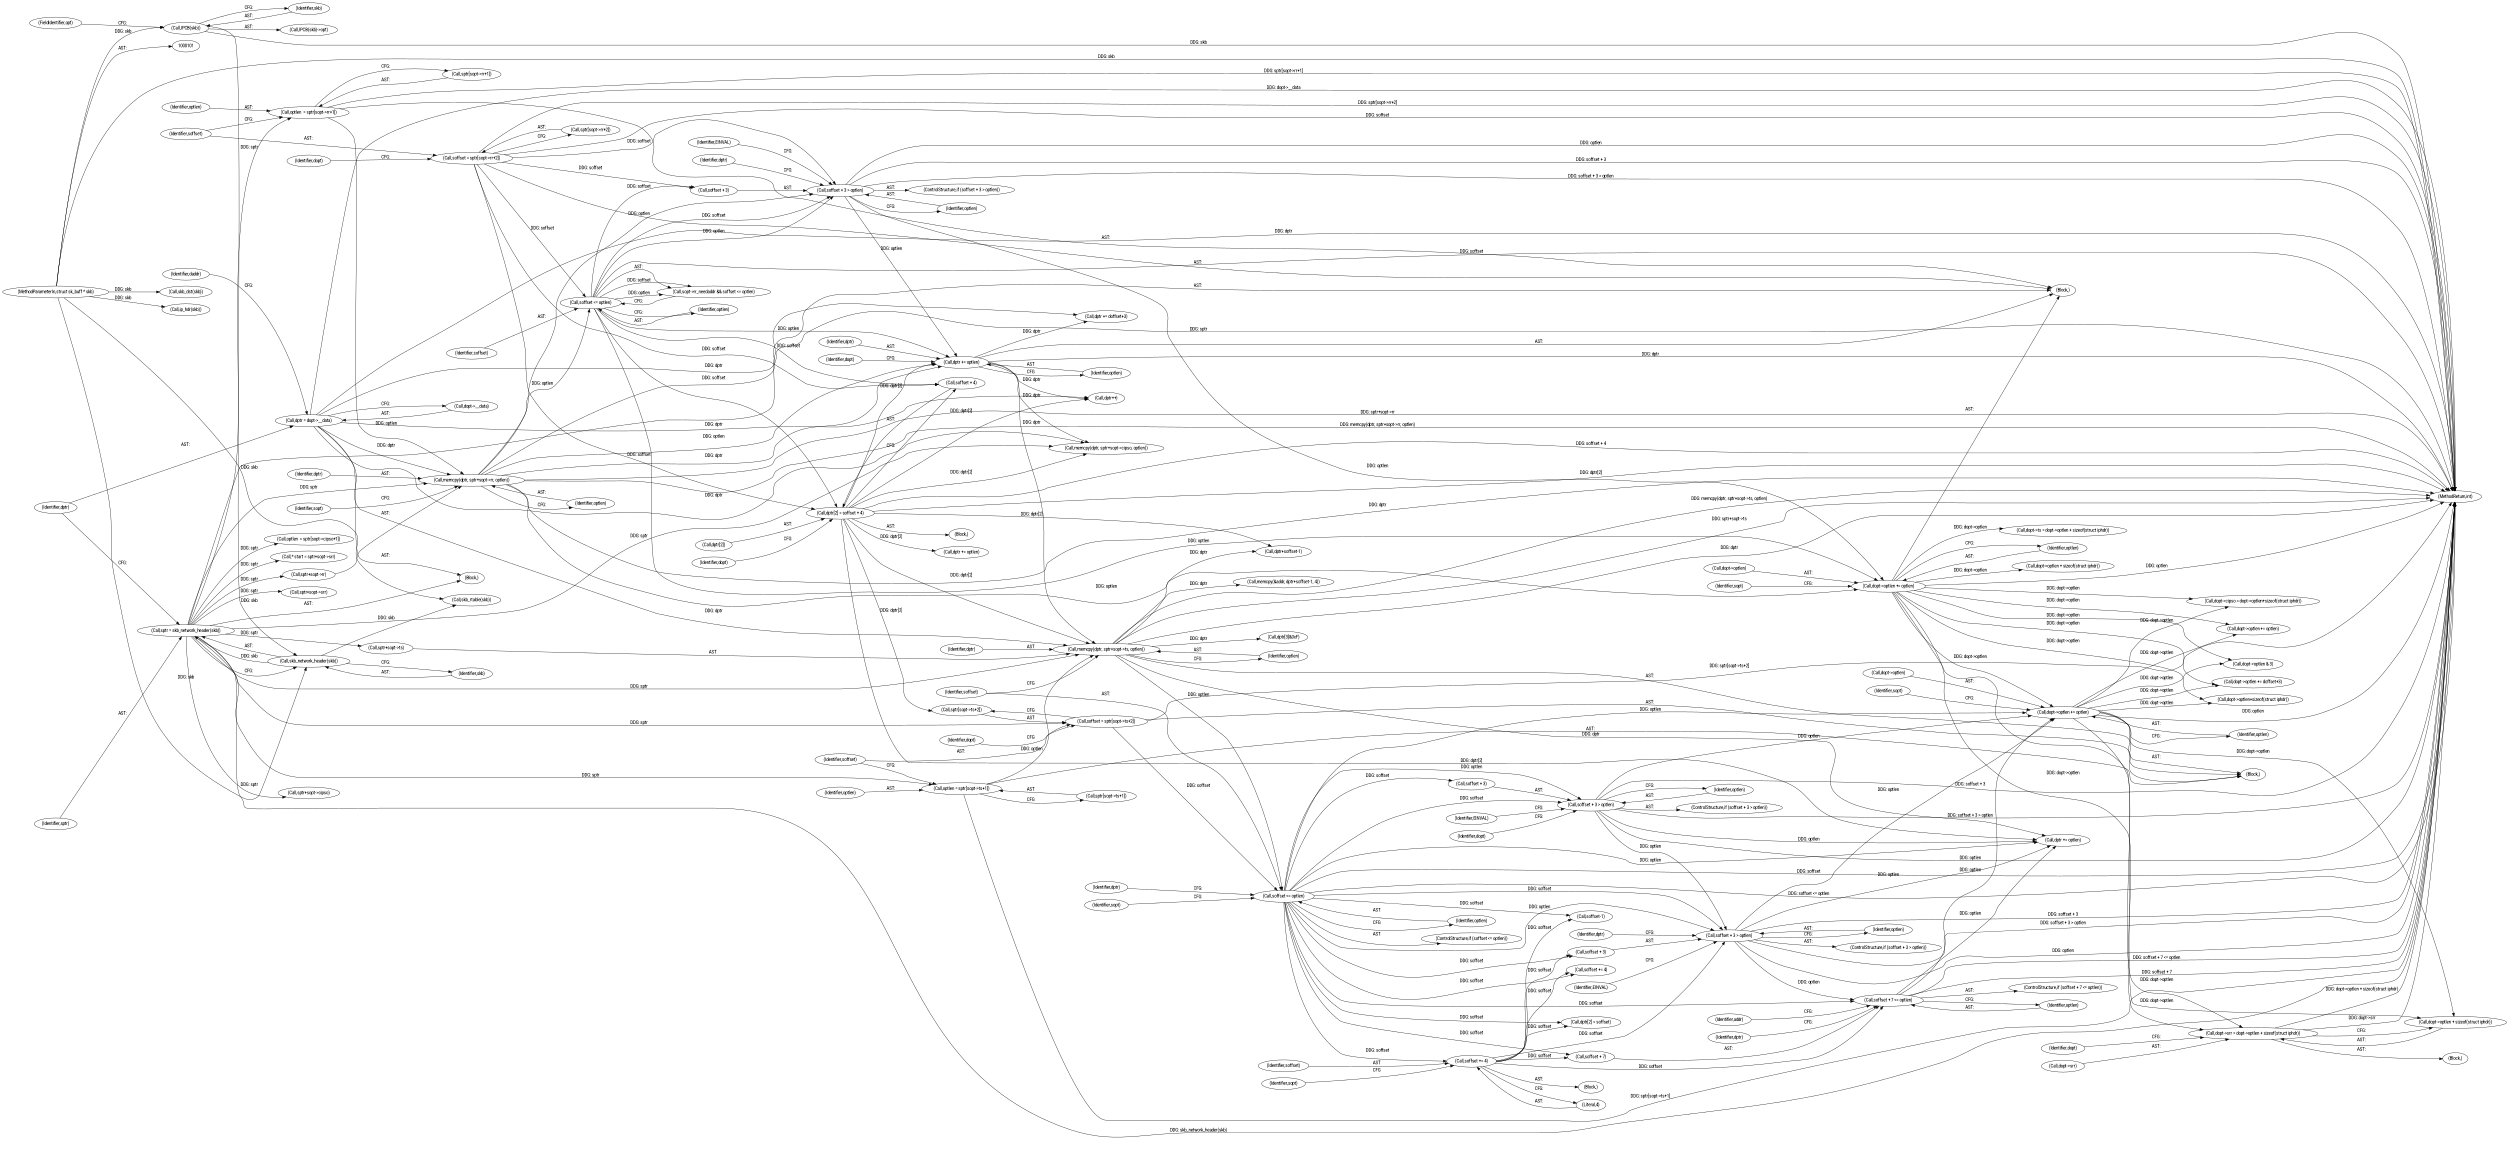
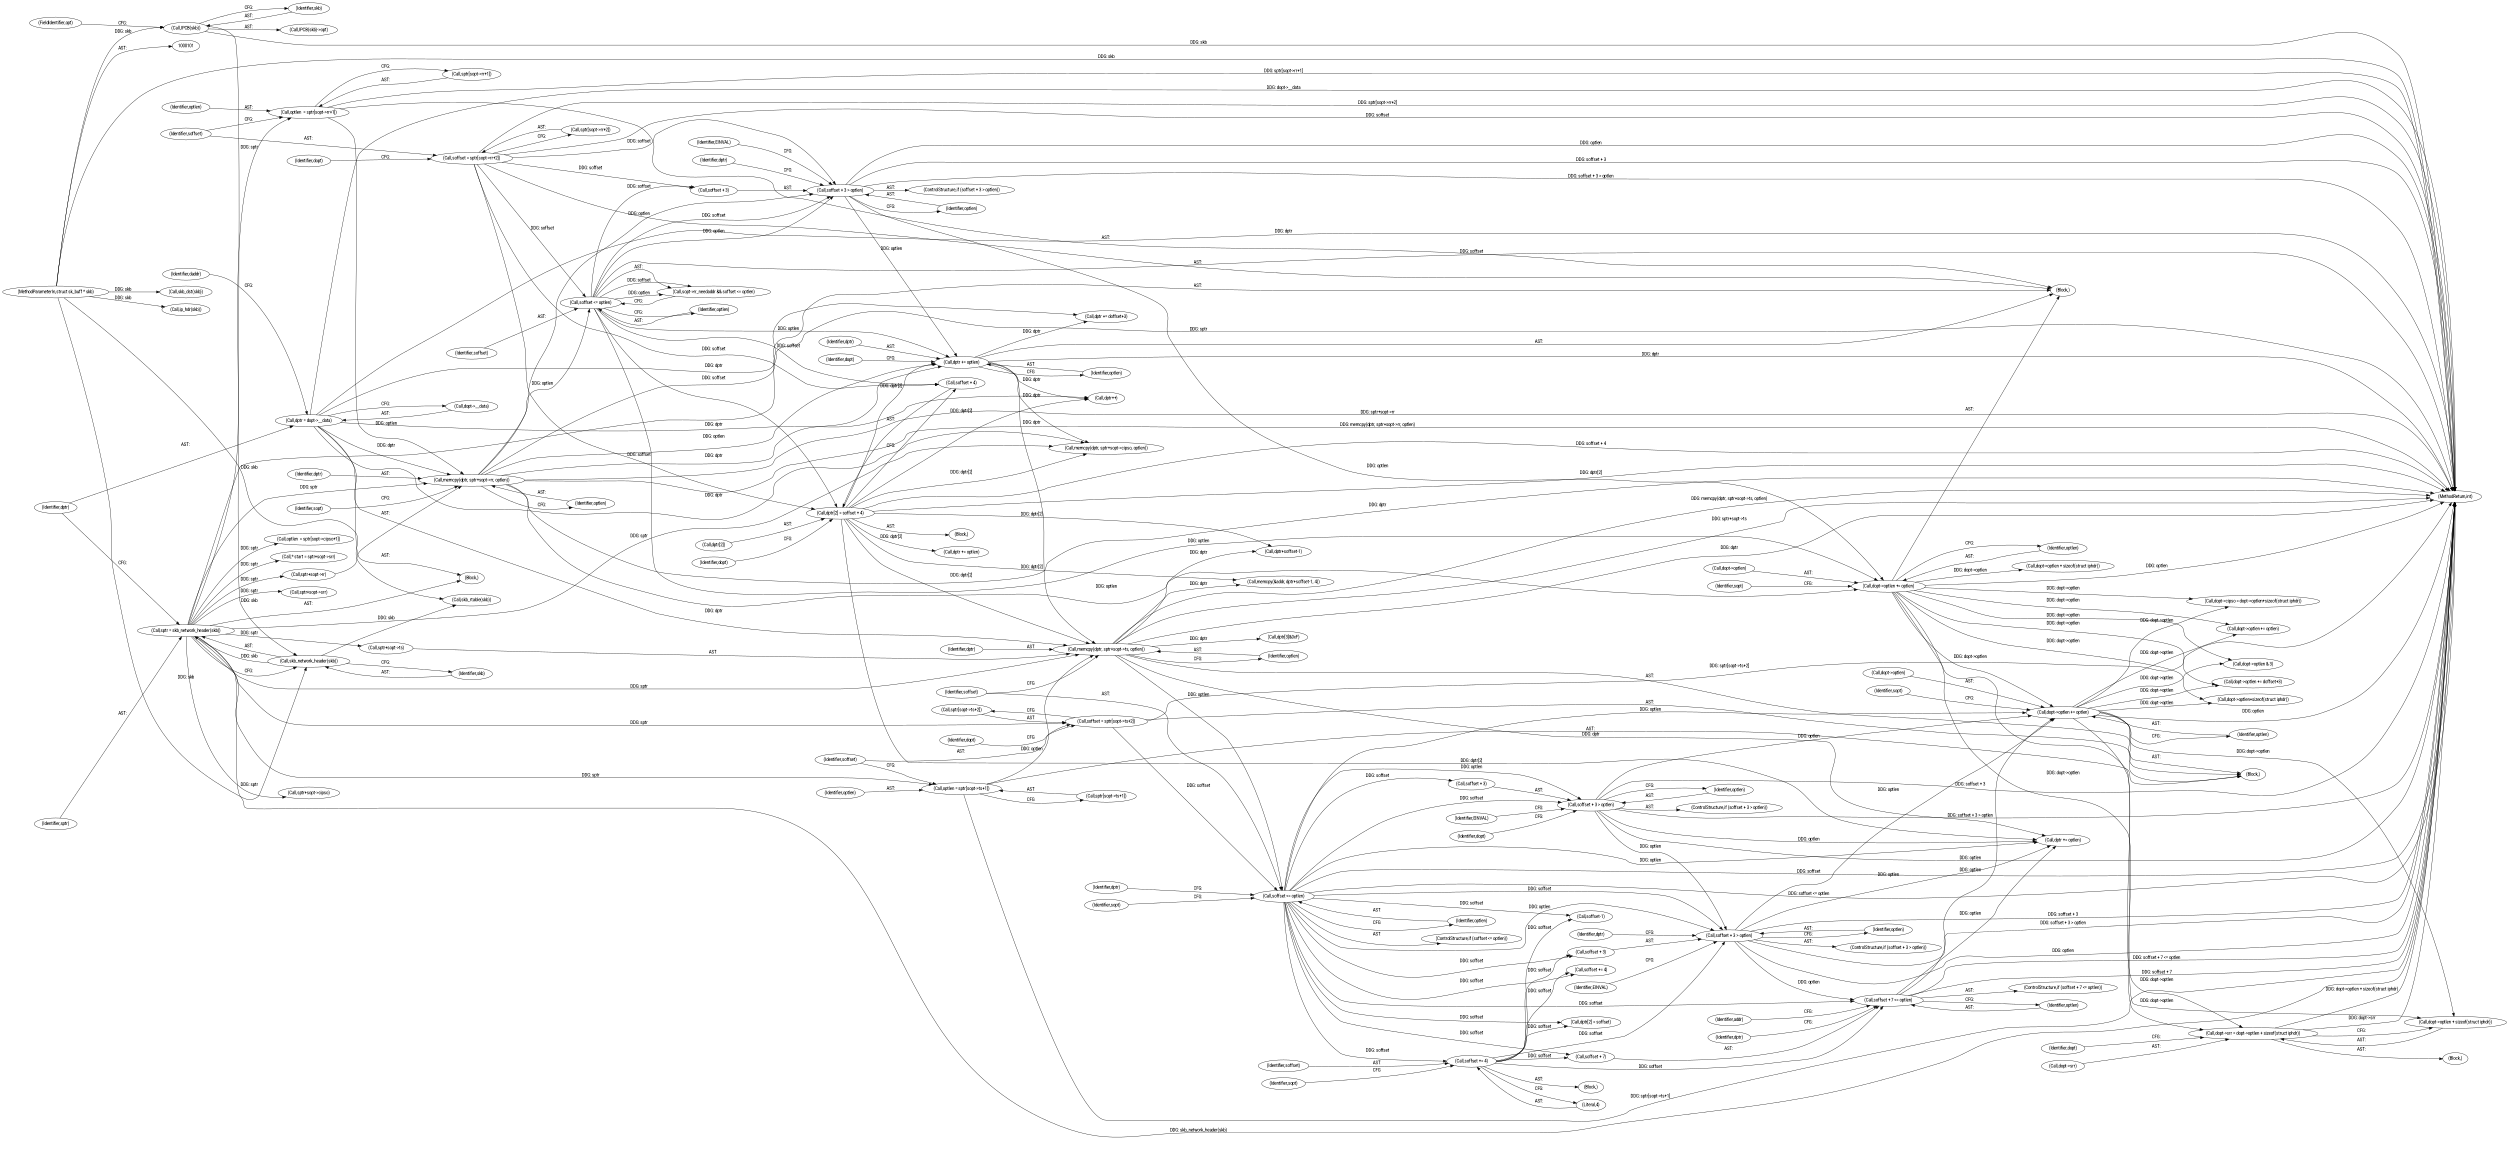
(2063, 531) -> none
(883, 620) -> (1033, 570)
